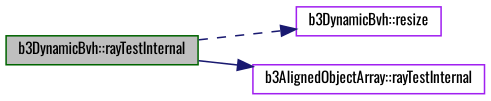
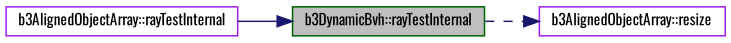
(369, 21) -> (632, 21)
(218, 63) -> (257, 21)
